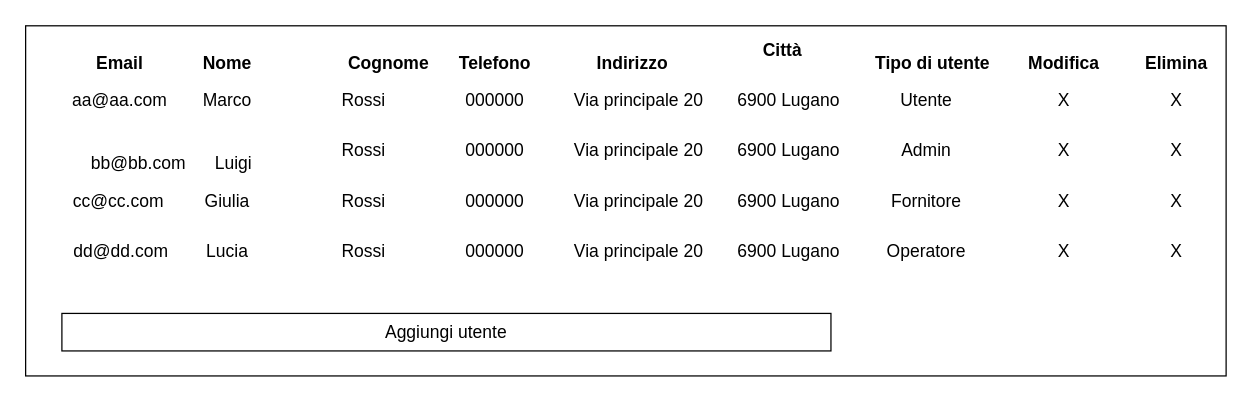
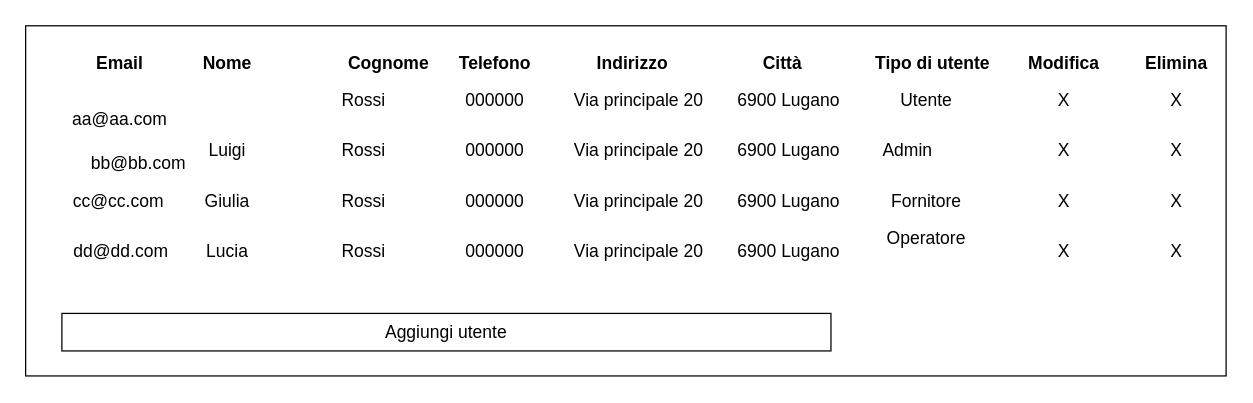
(782, 51) -> (782, 63)
(119, 101) -> (119, 119)
(227, 101) -> none
(926, 151) -> (907, 151)
(233, 163) -> (227, 151)
(926, 251) -> (926, 238)
